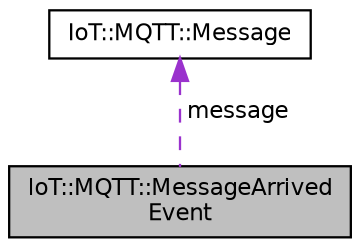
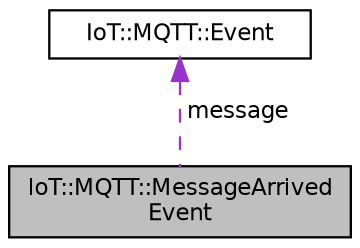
(180, 34) -> (180, 34)
